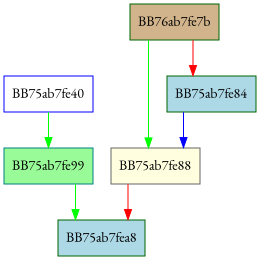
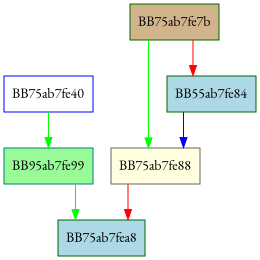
(174, 22) -> (174, 22)
(212, 94) -> (212, 94)
(48, 166) -> (48, 166)
